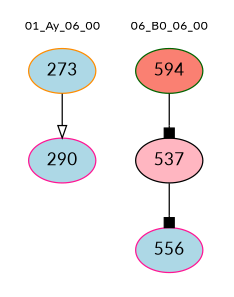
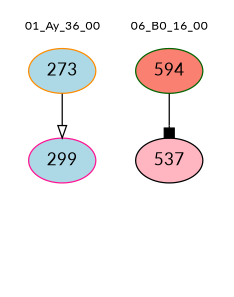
(63, 27) -> (63, 27)
(170, 27) -> (170, 27)
(62, 161) -> (62, 161)
(169, 250) -> none
